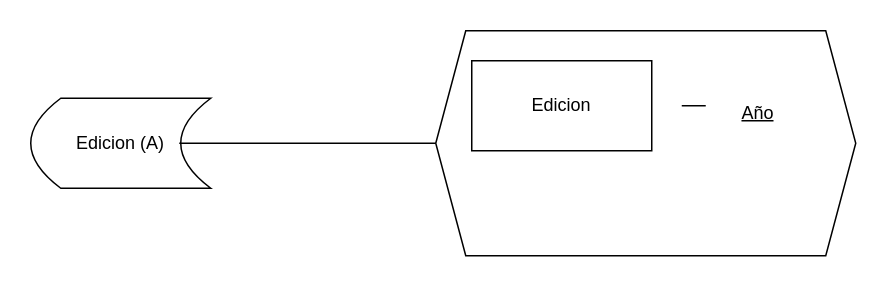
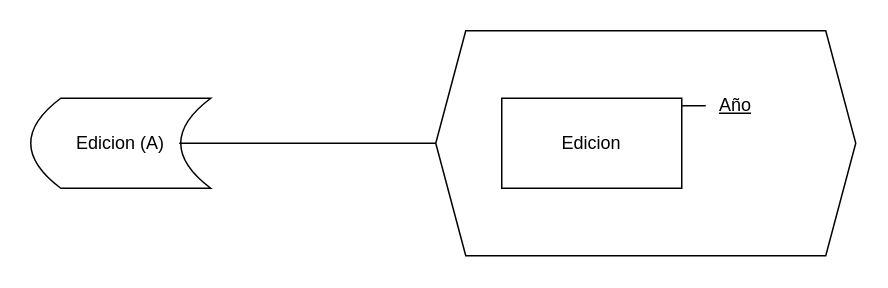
(562, 106) -> (592, 143)
(758, 113) -> (736, 106)
